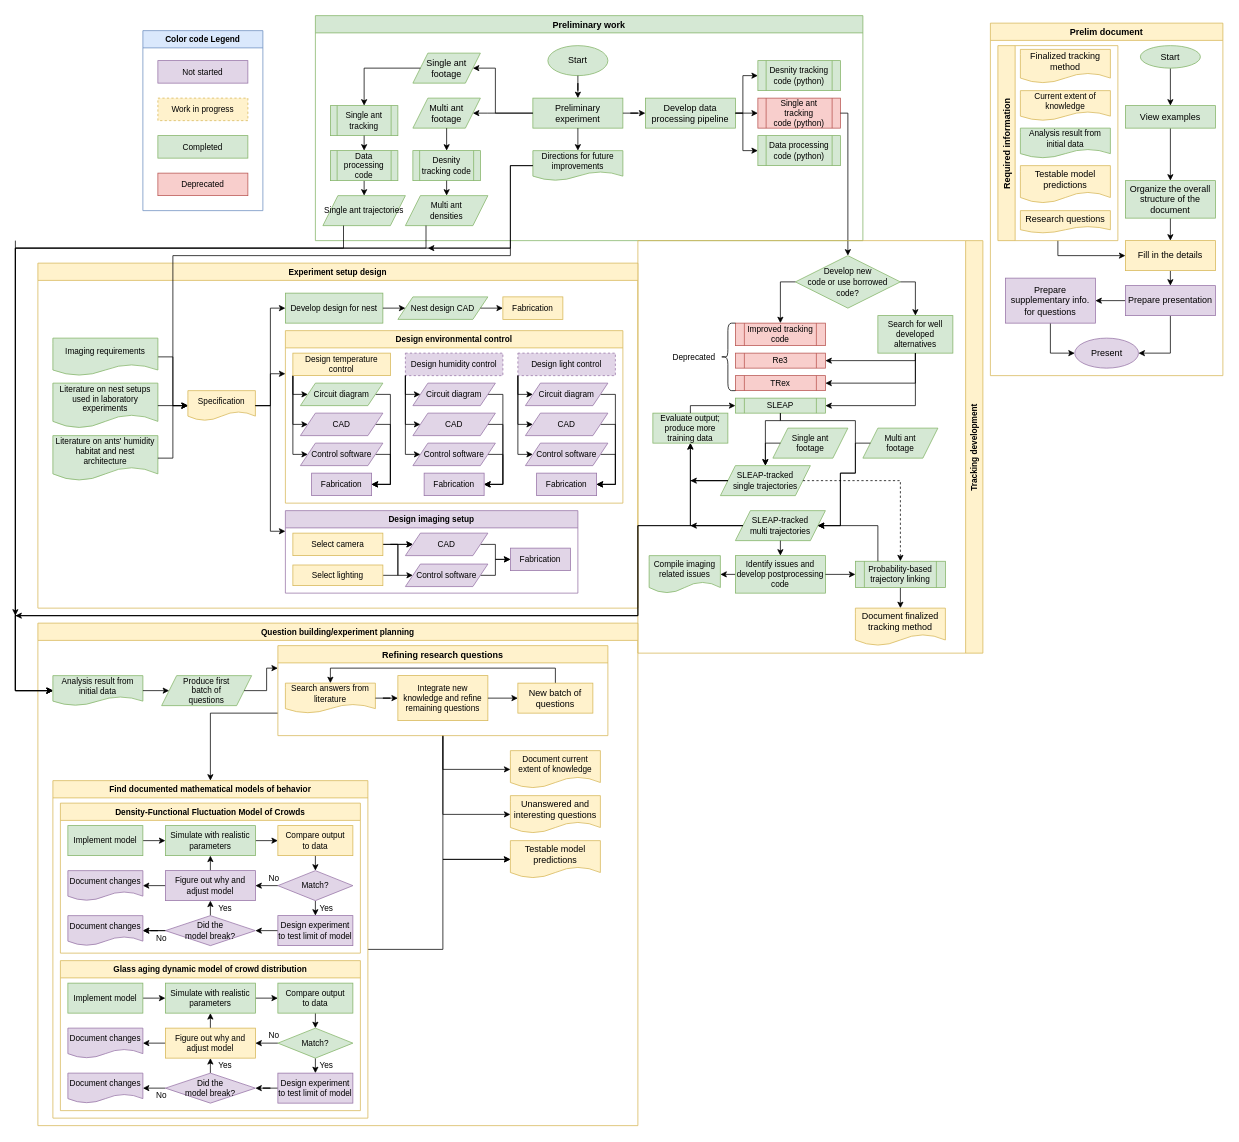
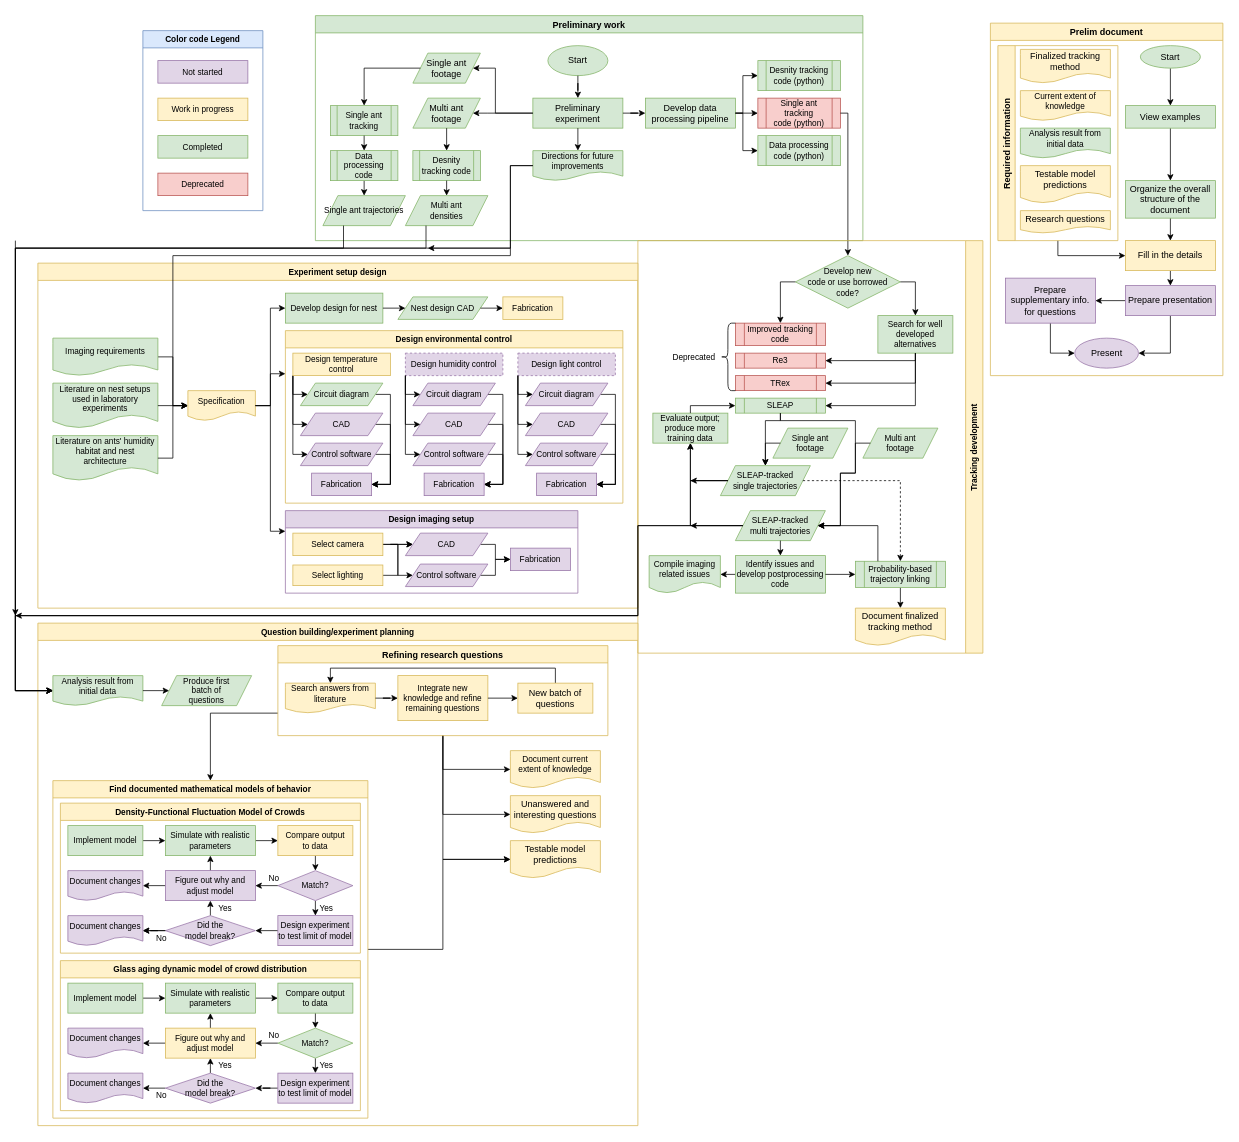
(203, 109) -> (203, 109)
(267, 687) -> none
